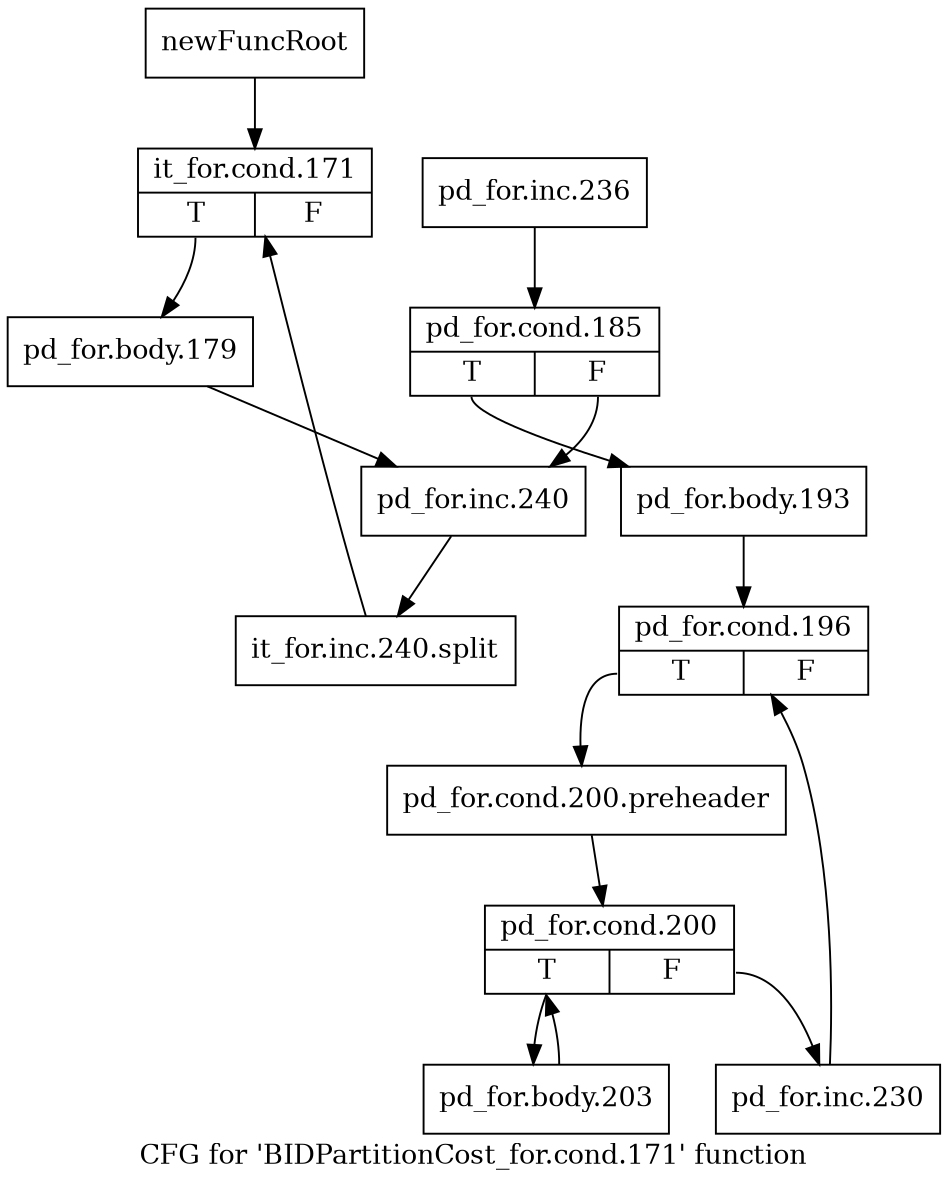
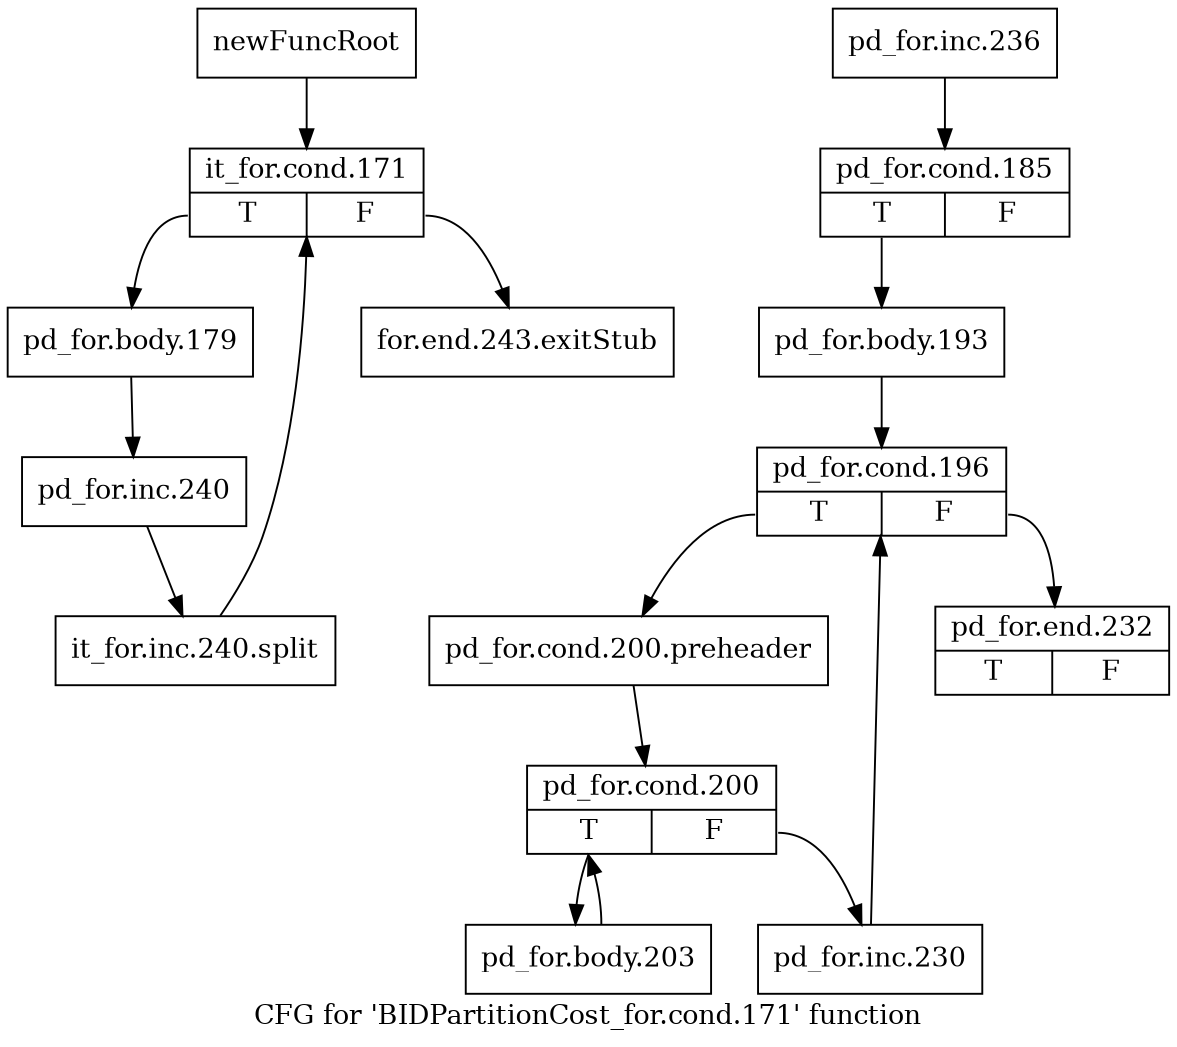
none -> (518, 342)
(589, 430) -> none
none -> (1052, 651)
